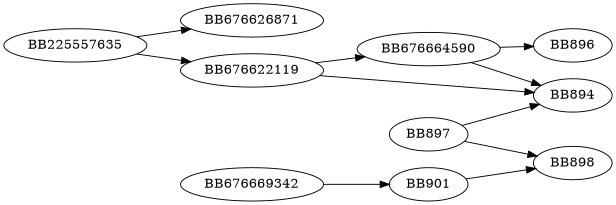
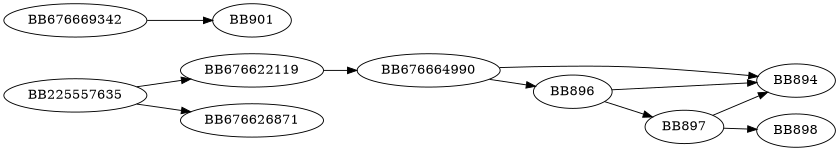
(429, 49) -> (429, 70)
(422, 84) -> (680, 86)
none -> (624, 108)
(496, 174) -> none
